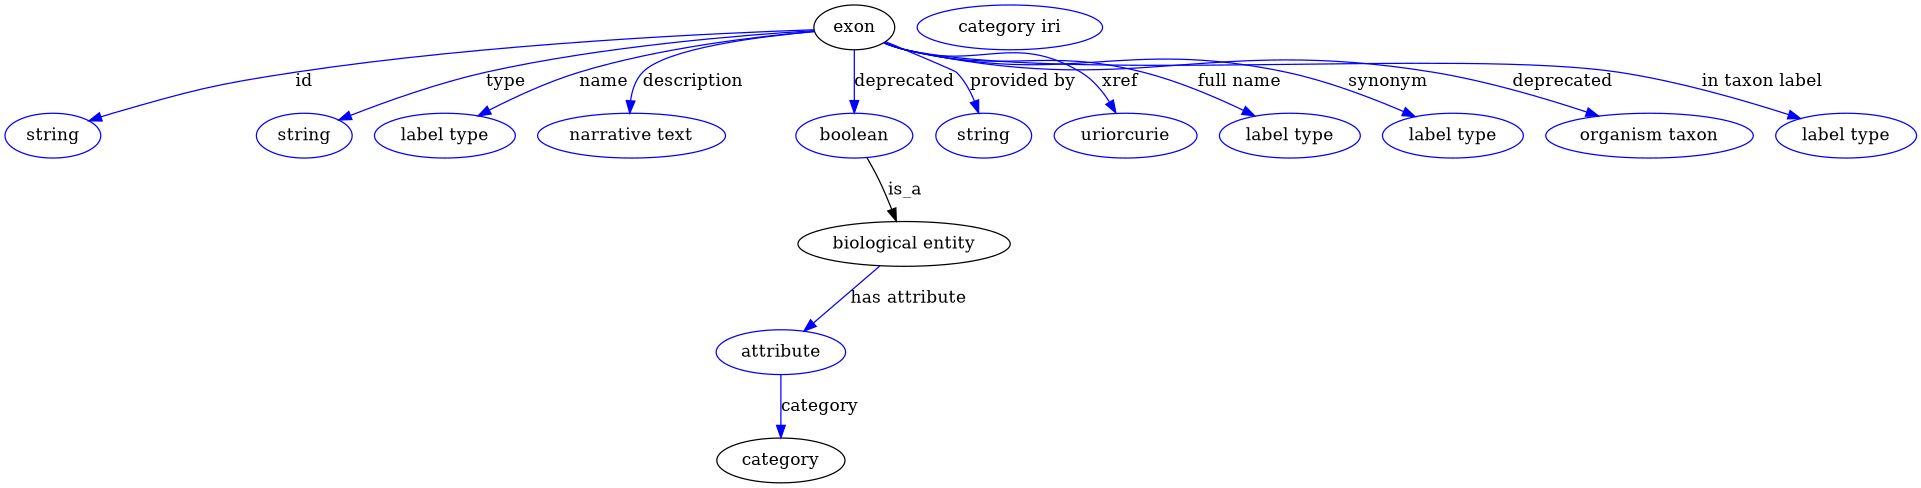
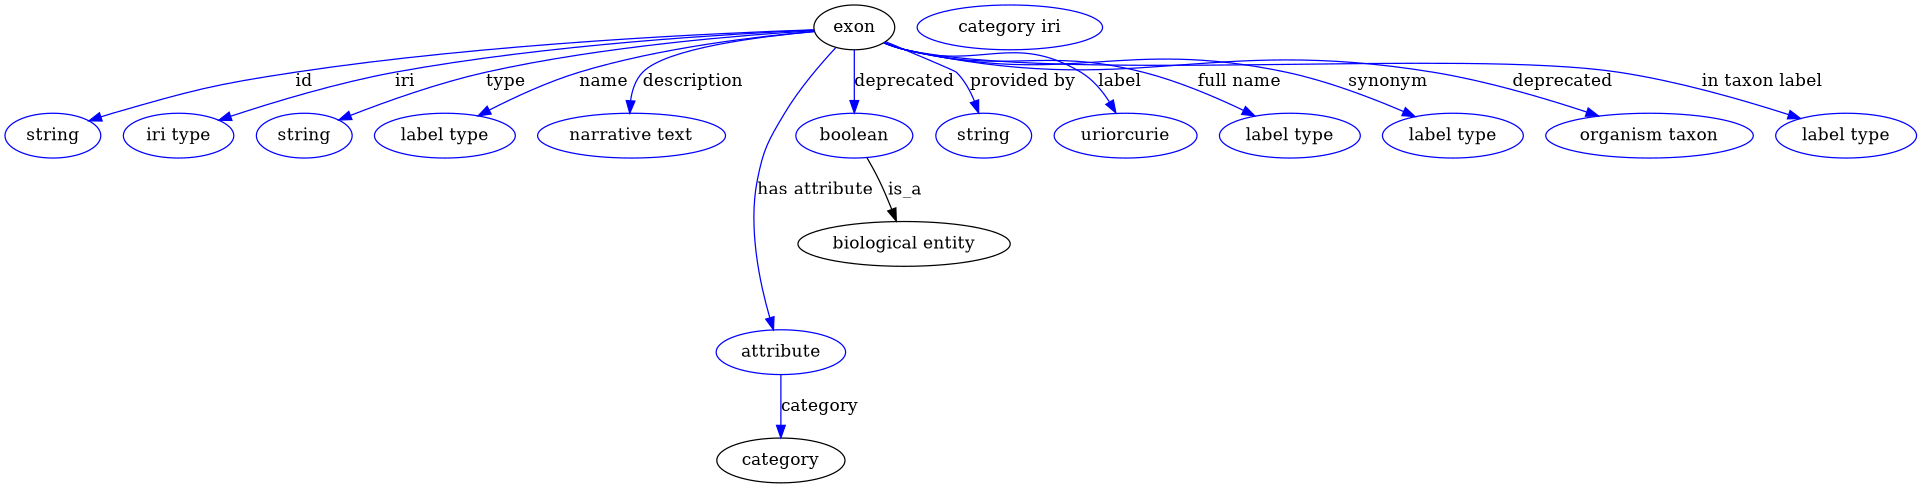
(1120, 82) -> (1120, 82)
none -> (179, 136)
(847, 294) -> (759, 172)
